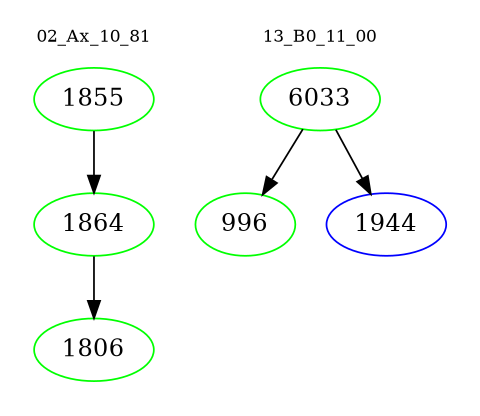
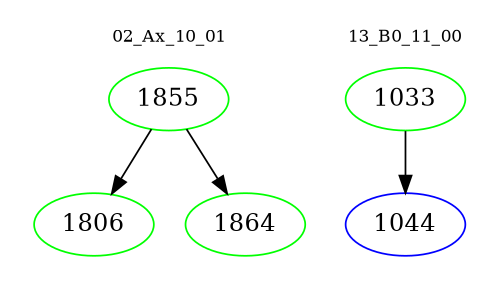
(94, 37) -> (170, 37)
(320, 99) -> (405, 99)
(245, 224) -> none
(386, 224) -> (405, 224)
(94, 279) -> (136, 154)
